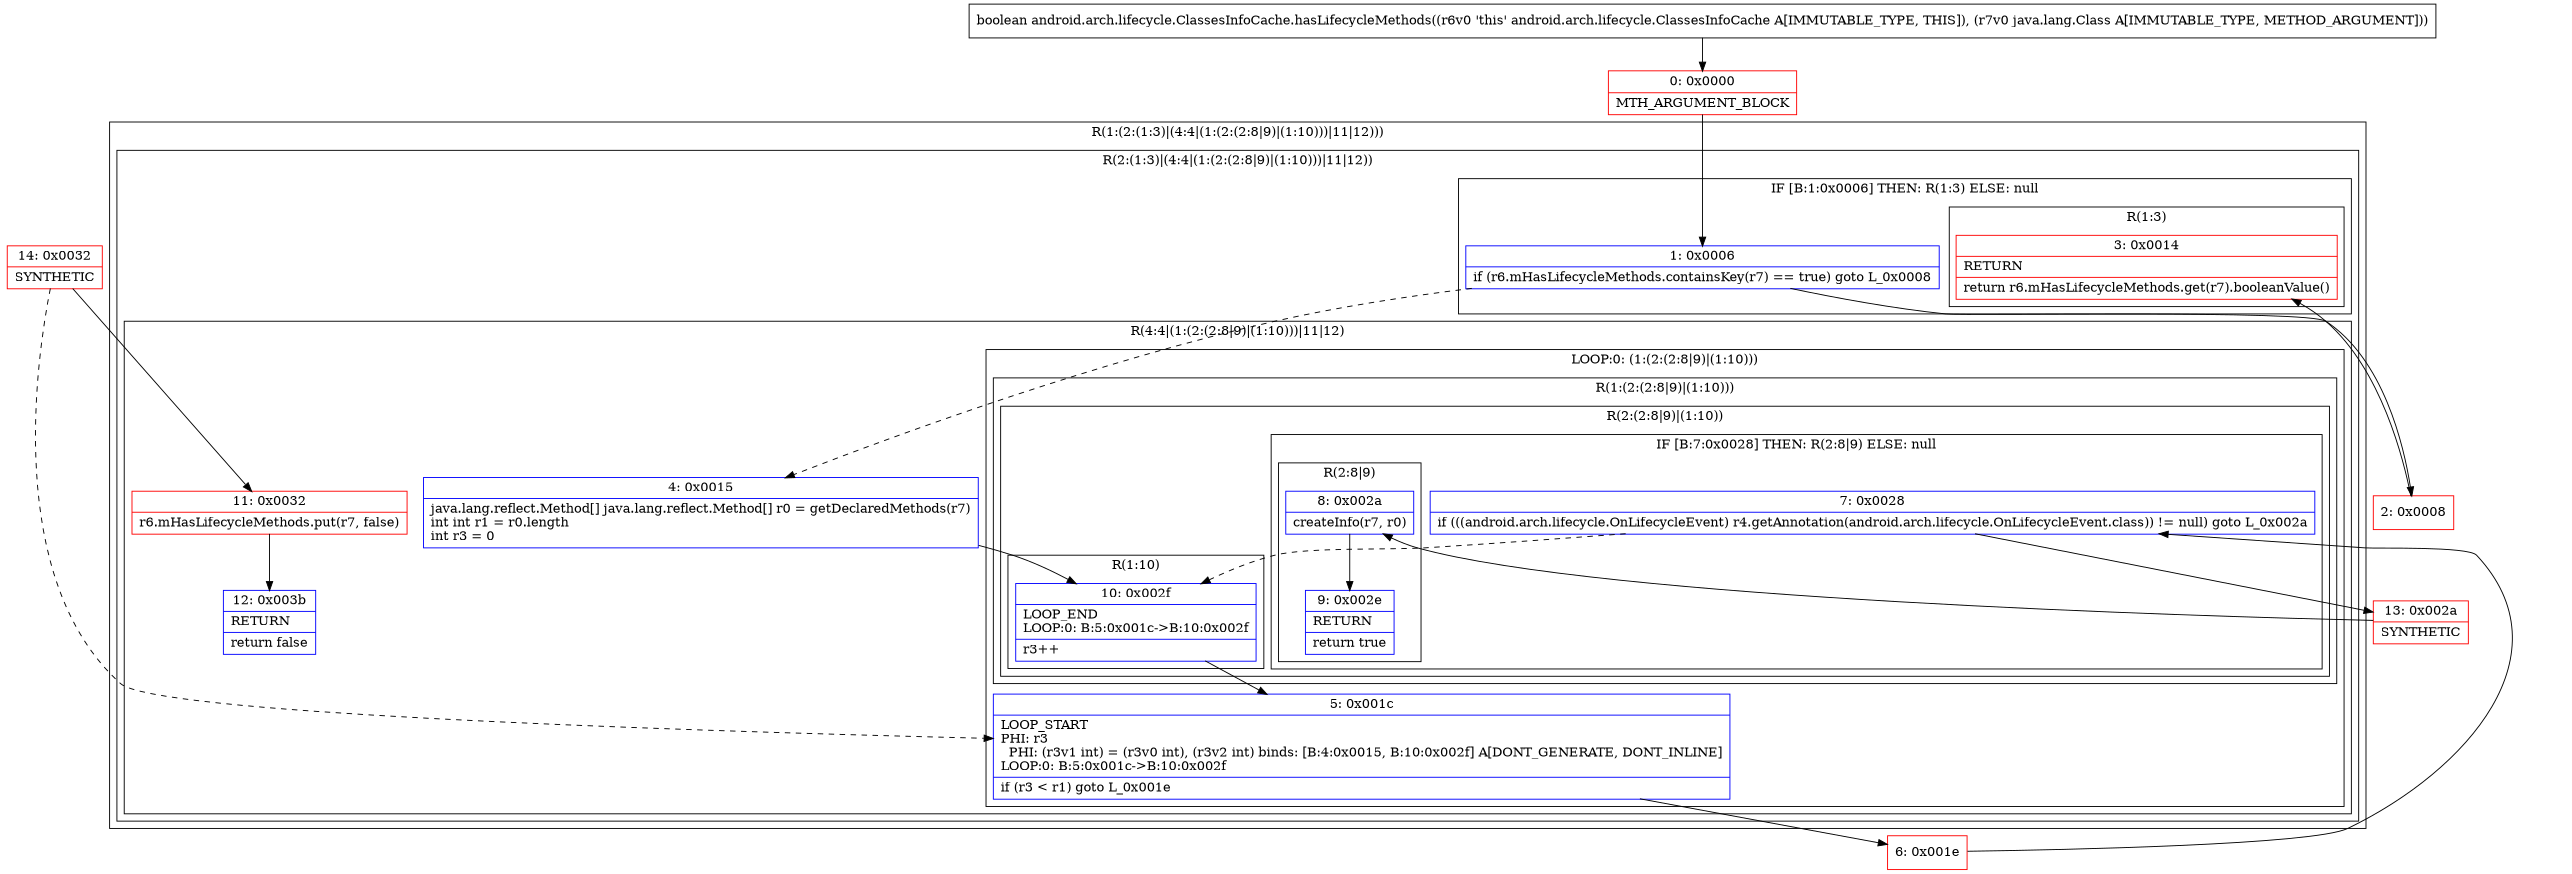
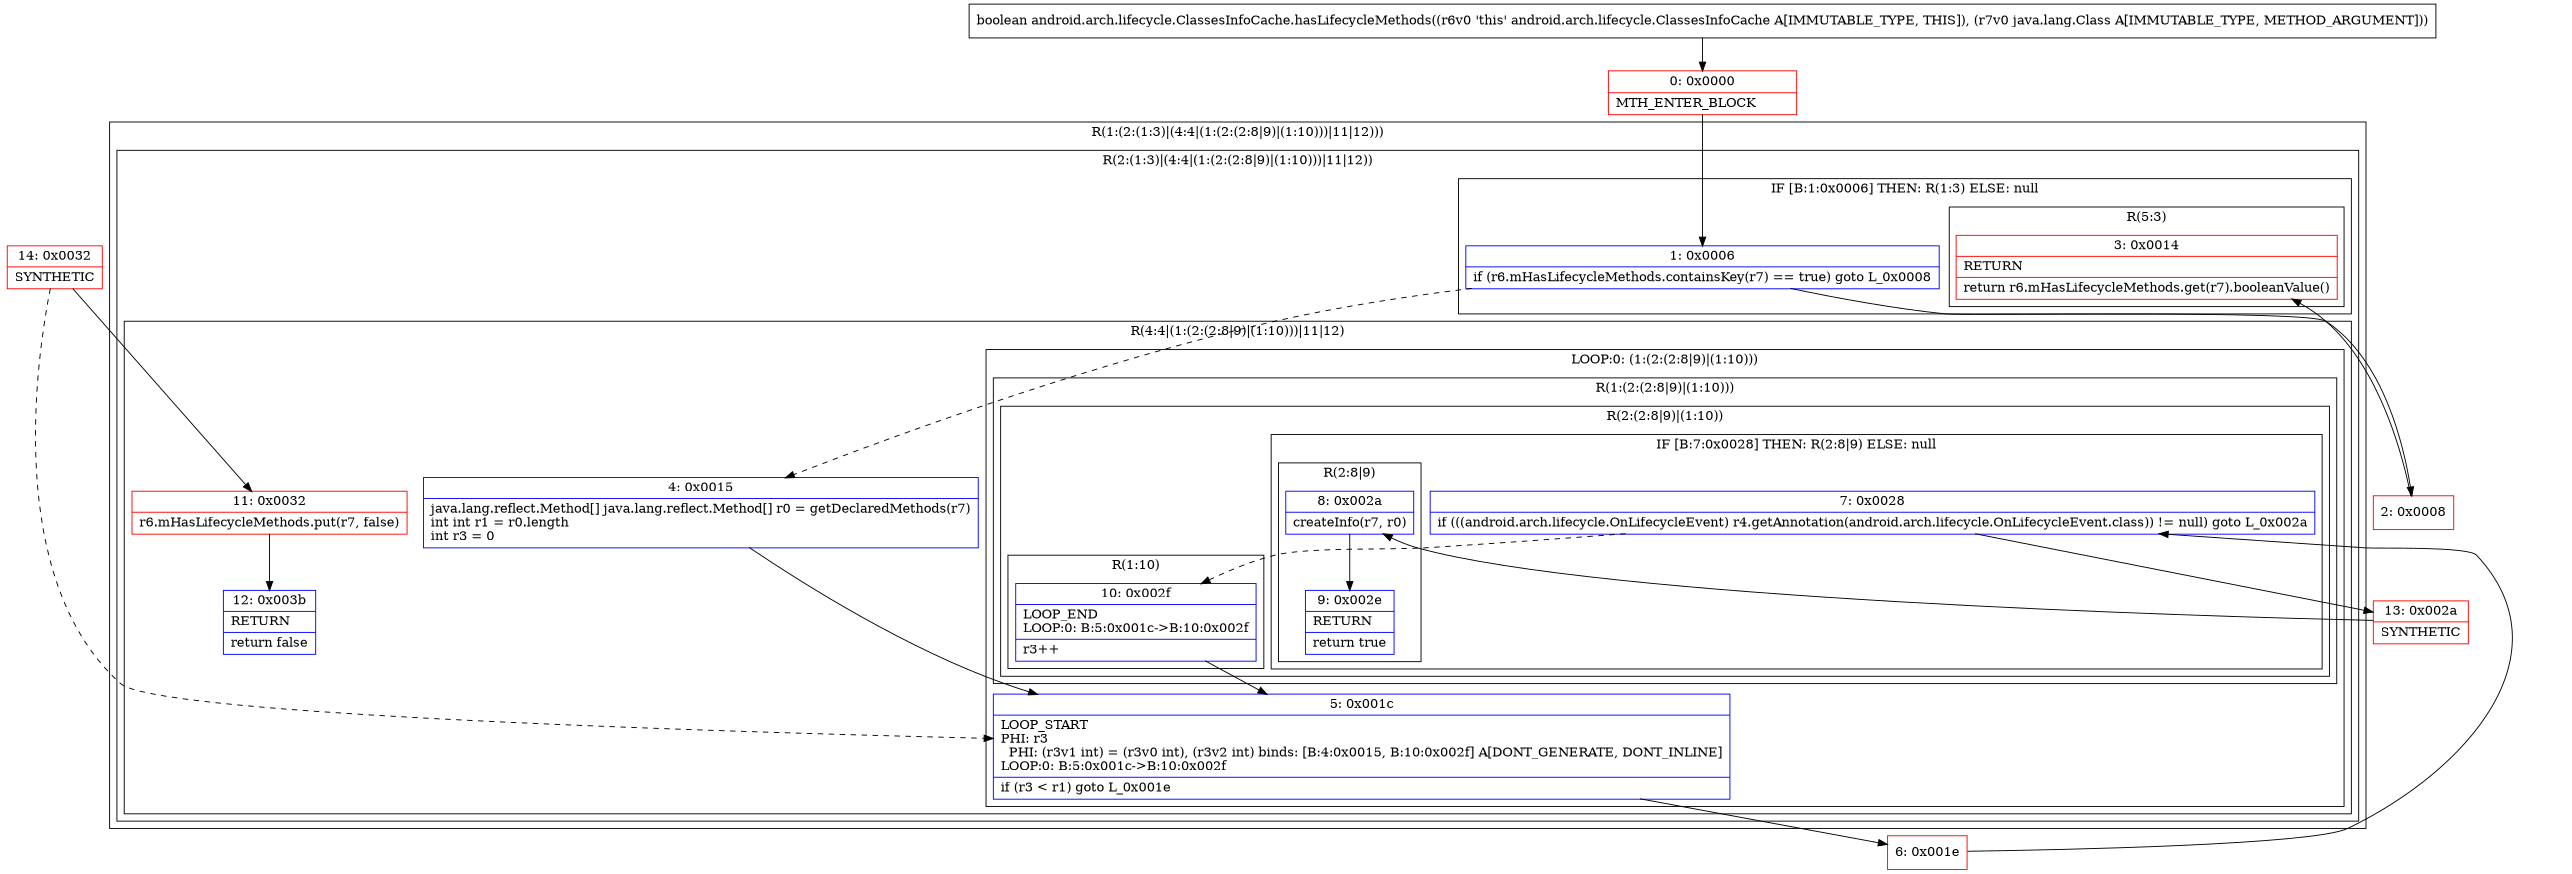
(1703, 103) -> (1686, 103)
(2147, 218) -> (2147, 218)
(1029, 561) -> (884, 629)
